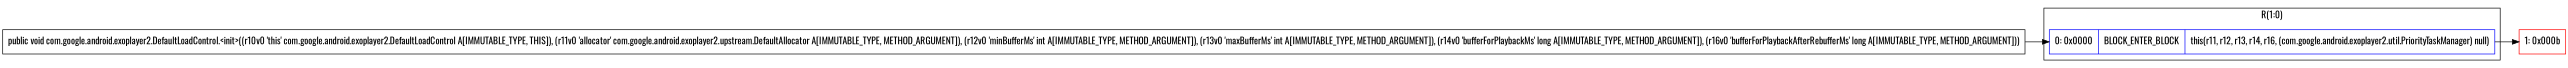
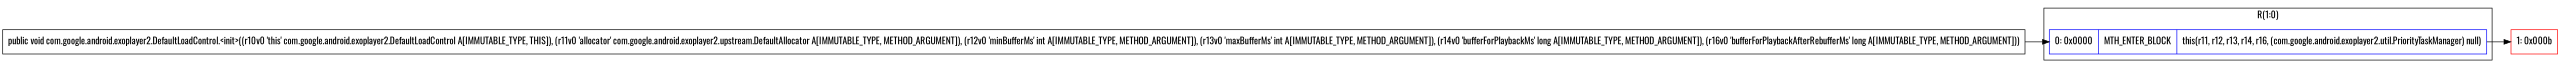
(2142, 42) -> (2138, 42)
